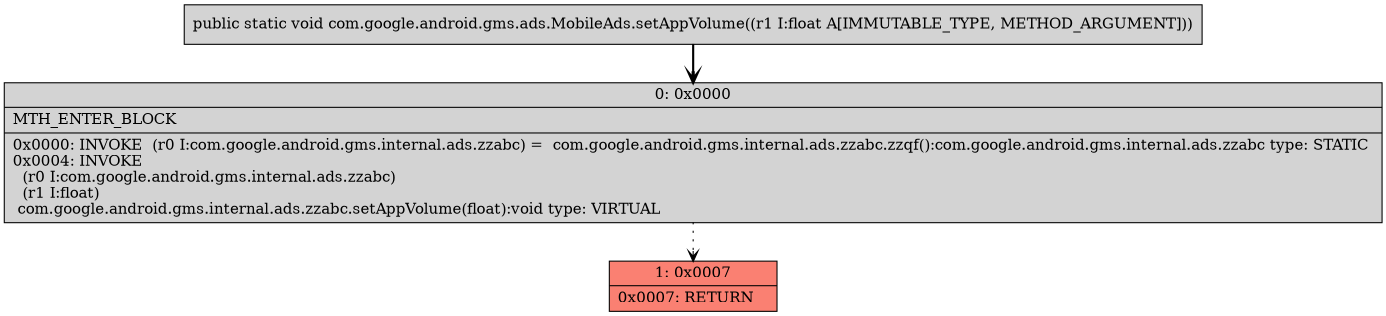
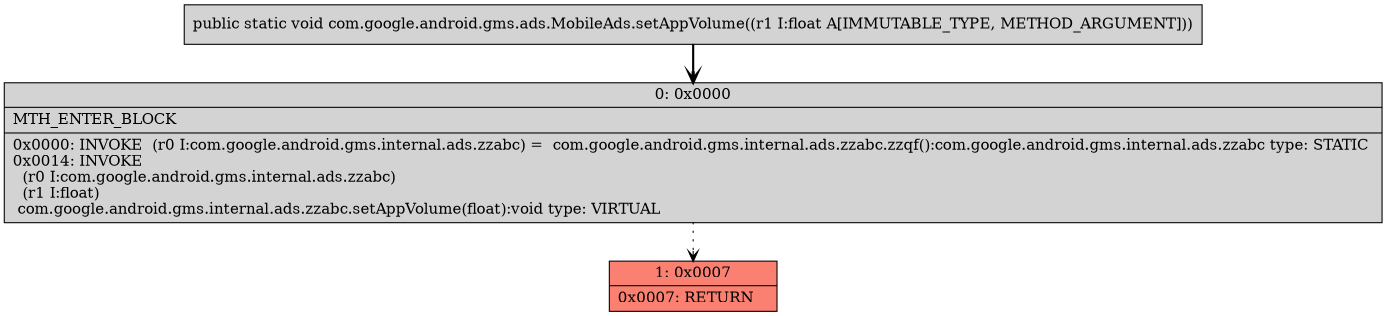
(83, 161) -> (83, 161)
